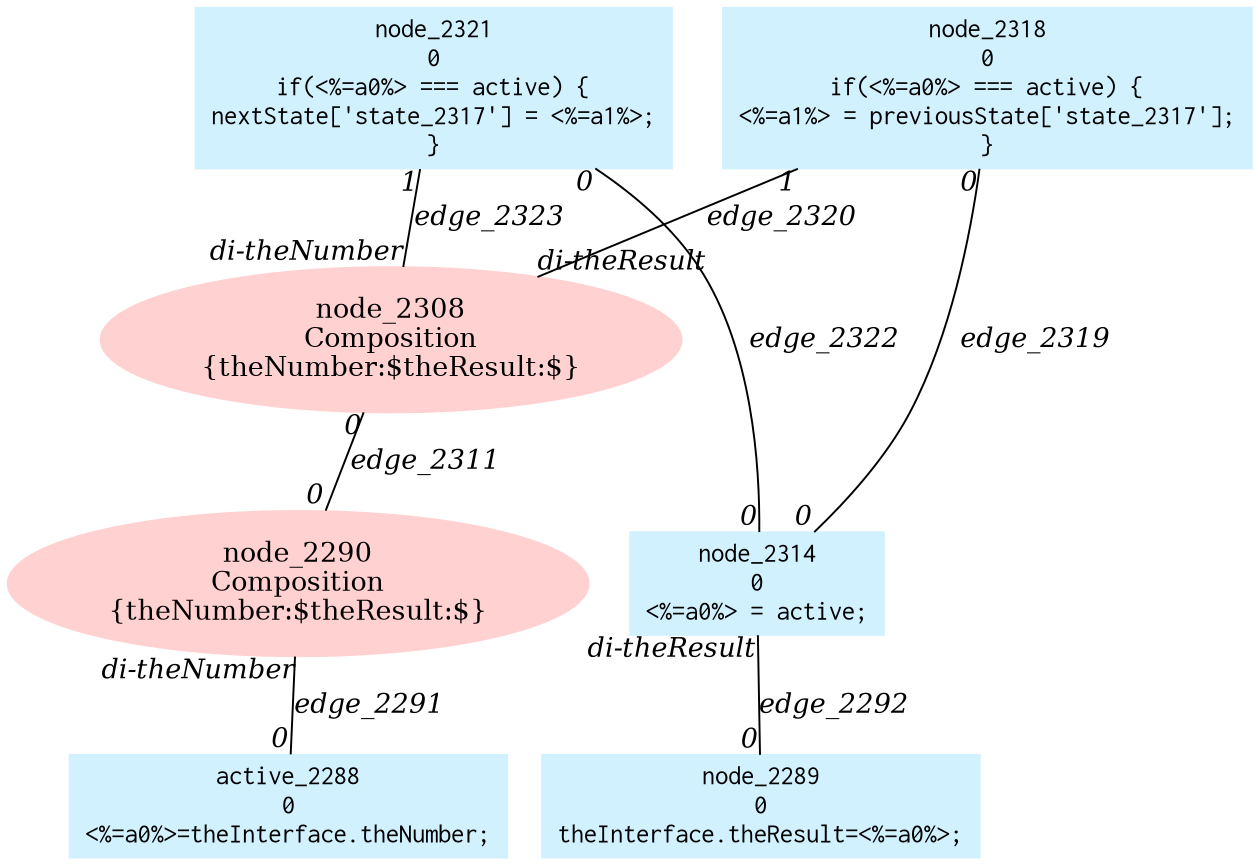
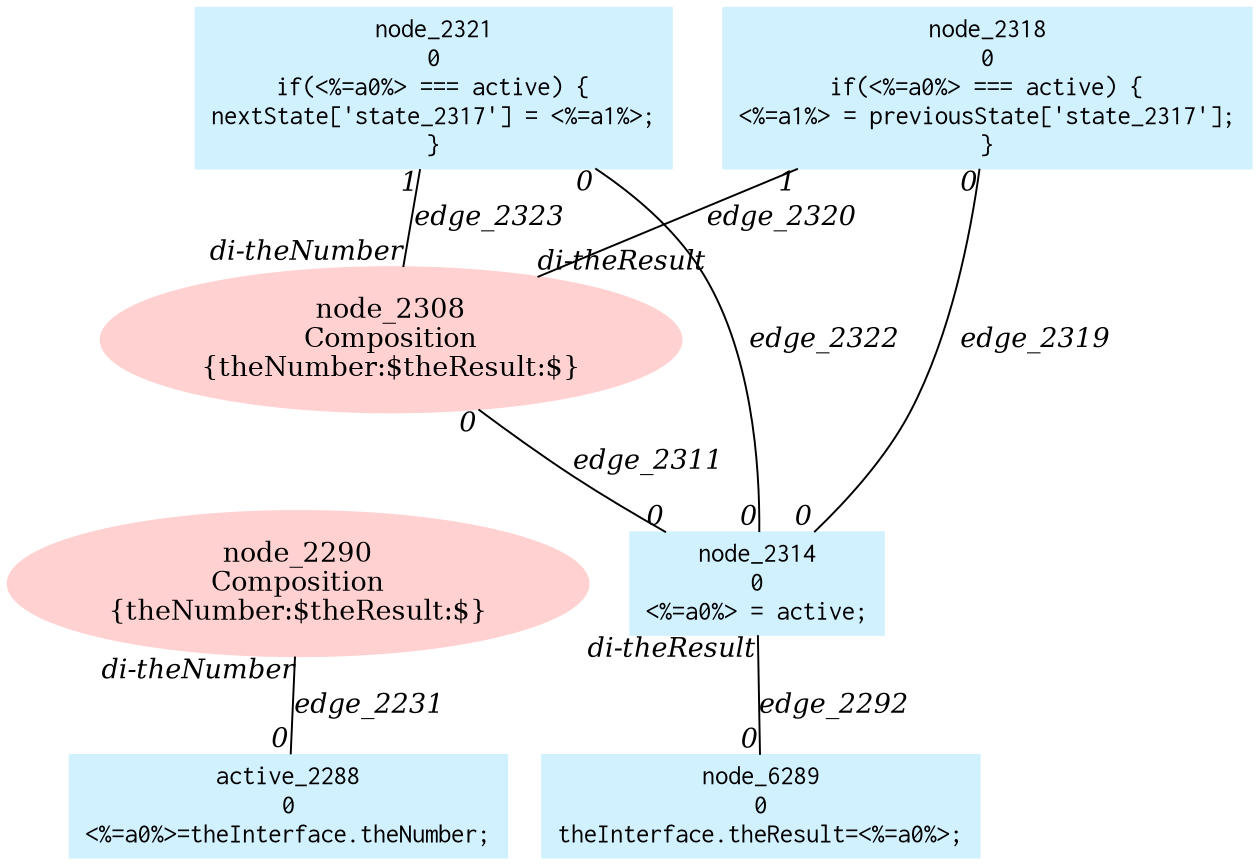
(345, 462) -> (570, 474)
(370, 706) -> (370, 706)
(761, 806) -> (761, 806)
